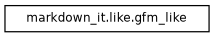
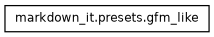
(107, 19) -> (107, 19)
